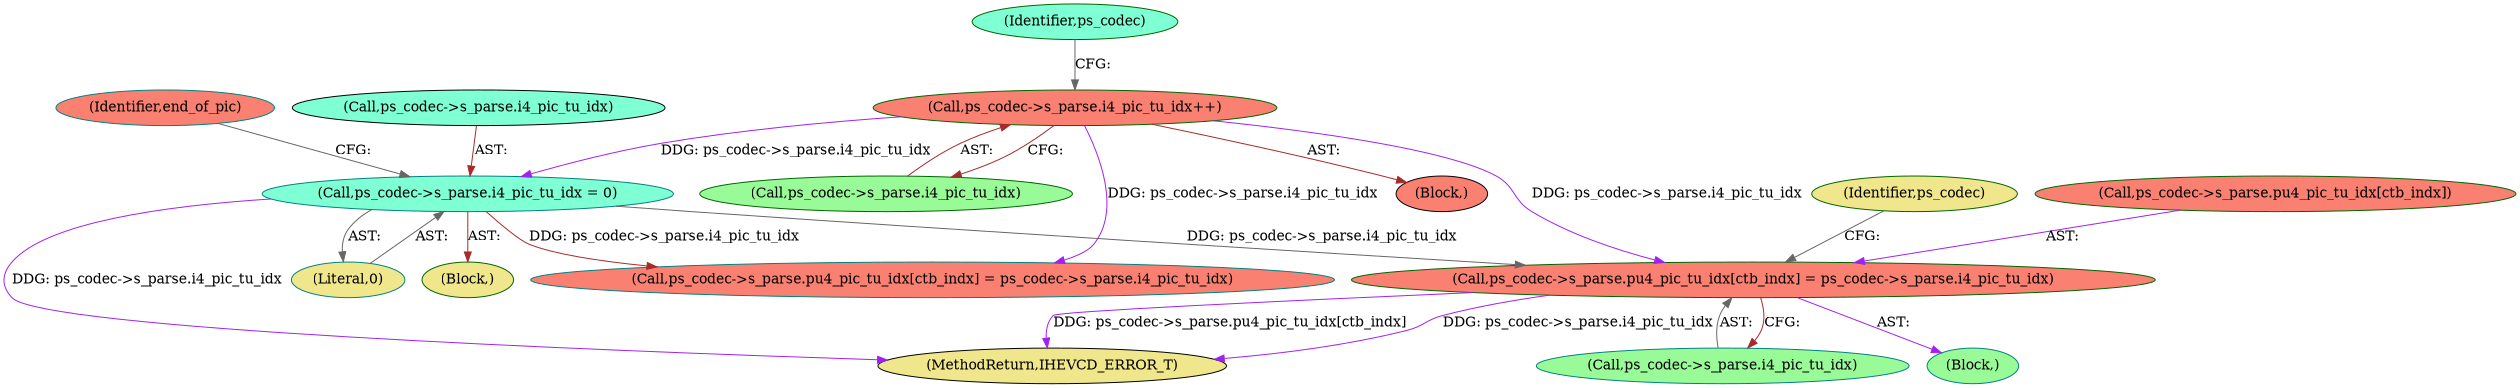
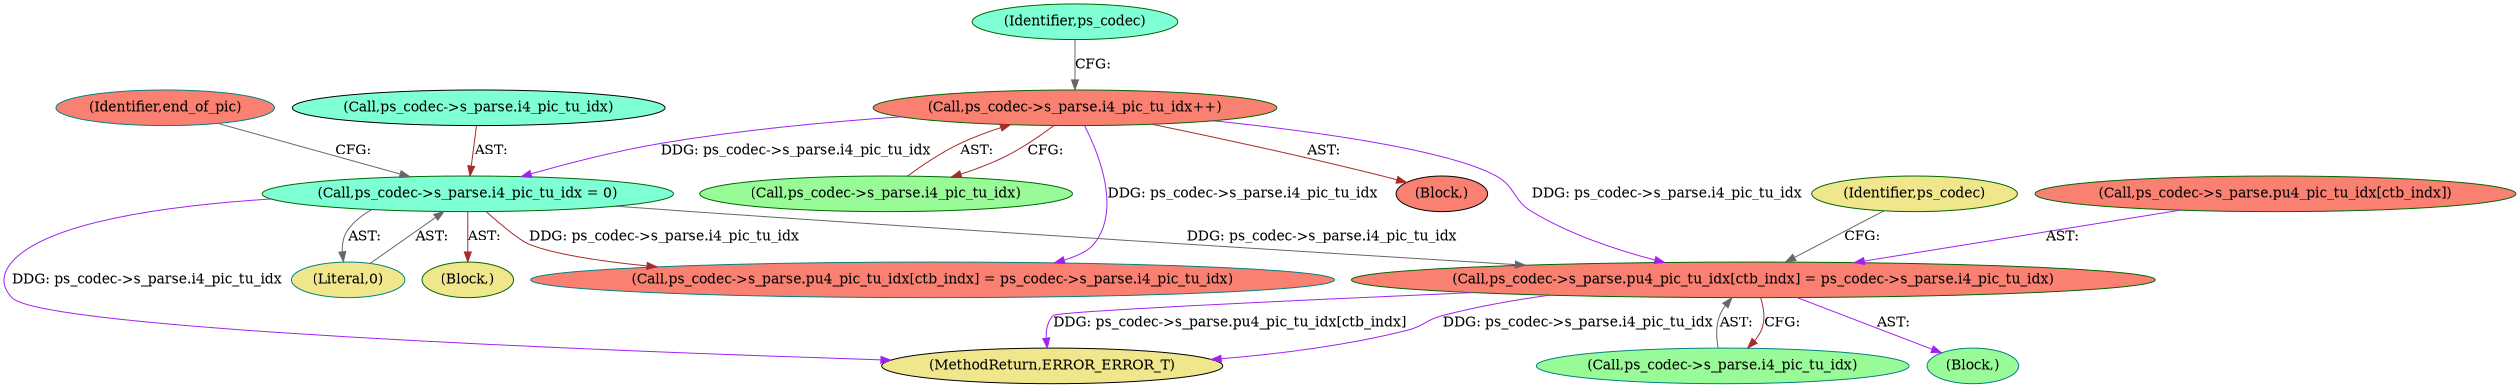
(468, 194) -> (468, 194)
(1052, 366) -> (1052, 366)
